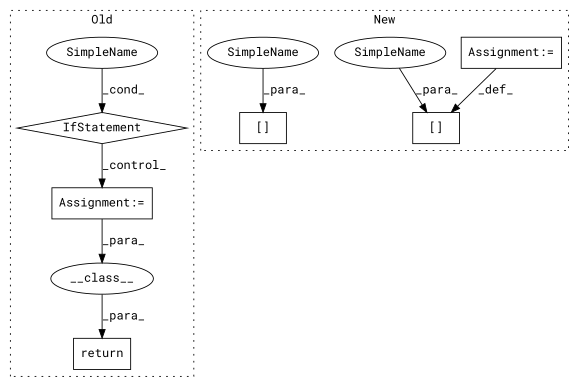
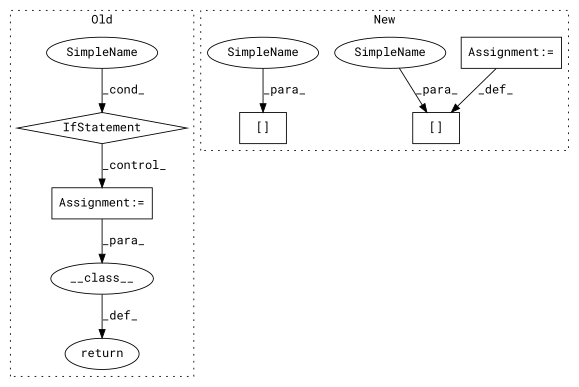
(124, 316) -> (120, 316)
(102, 354) -> (102, 354)
